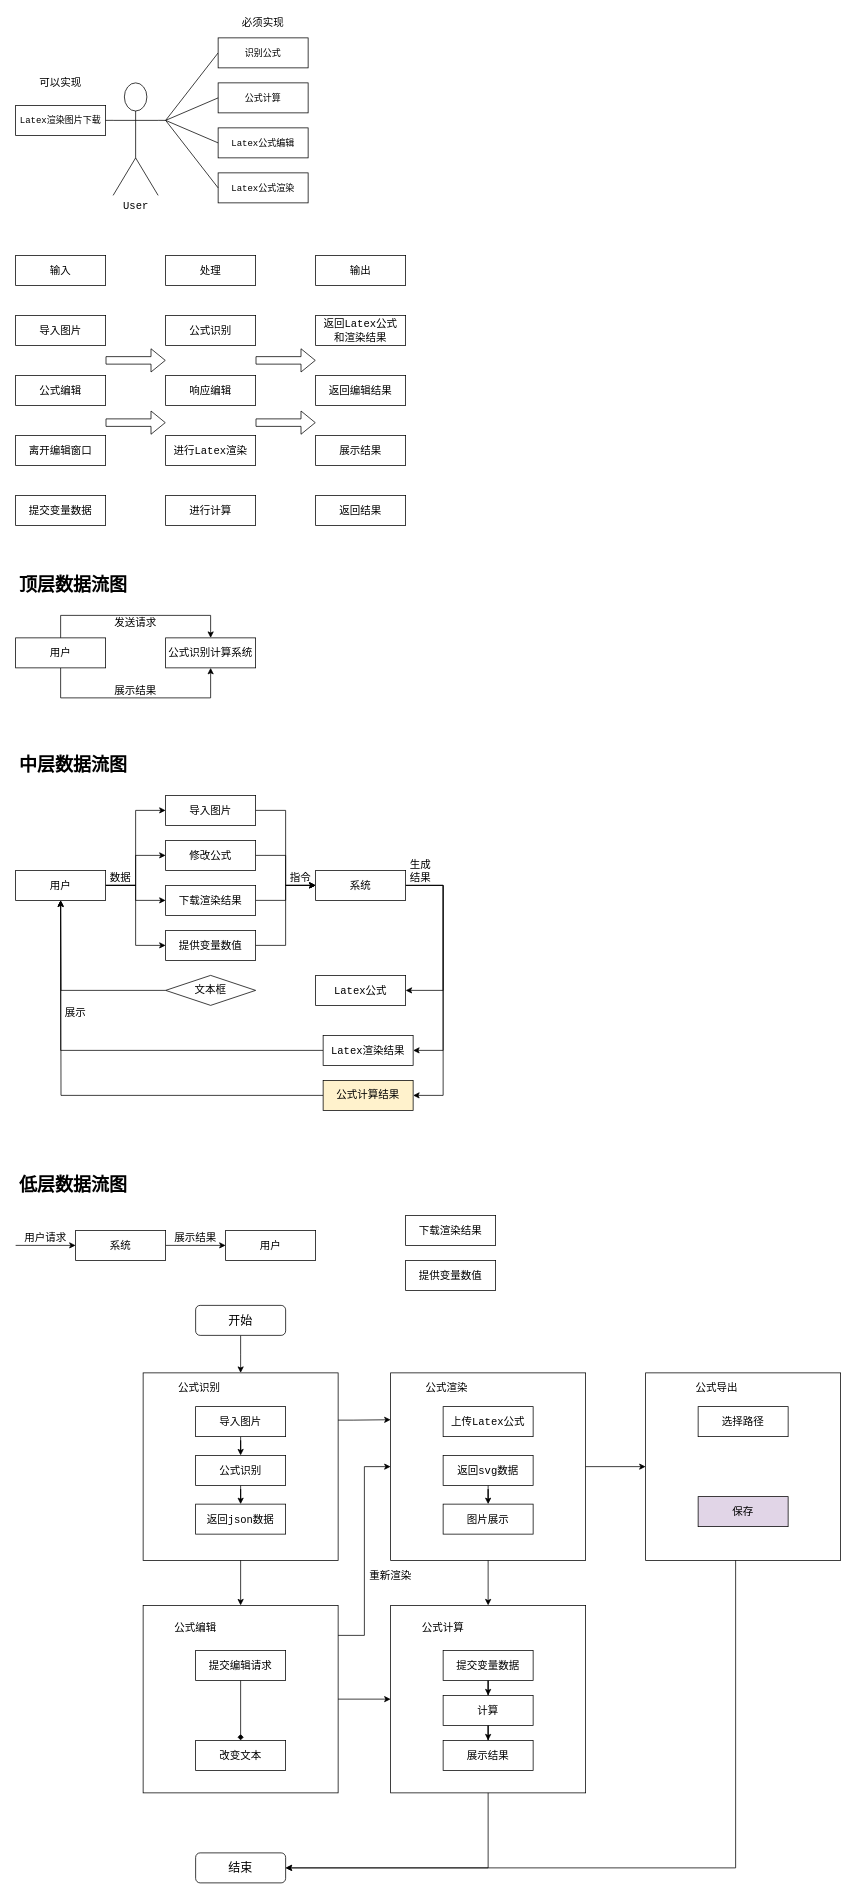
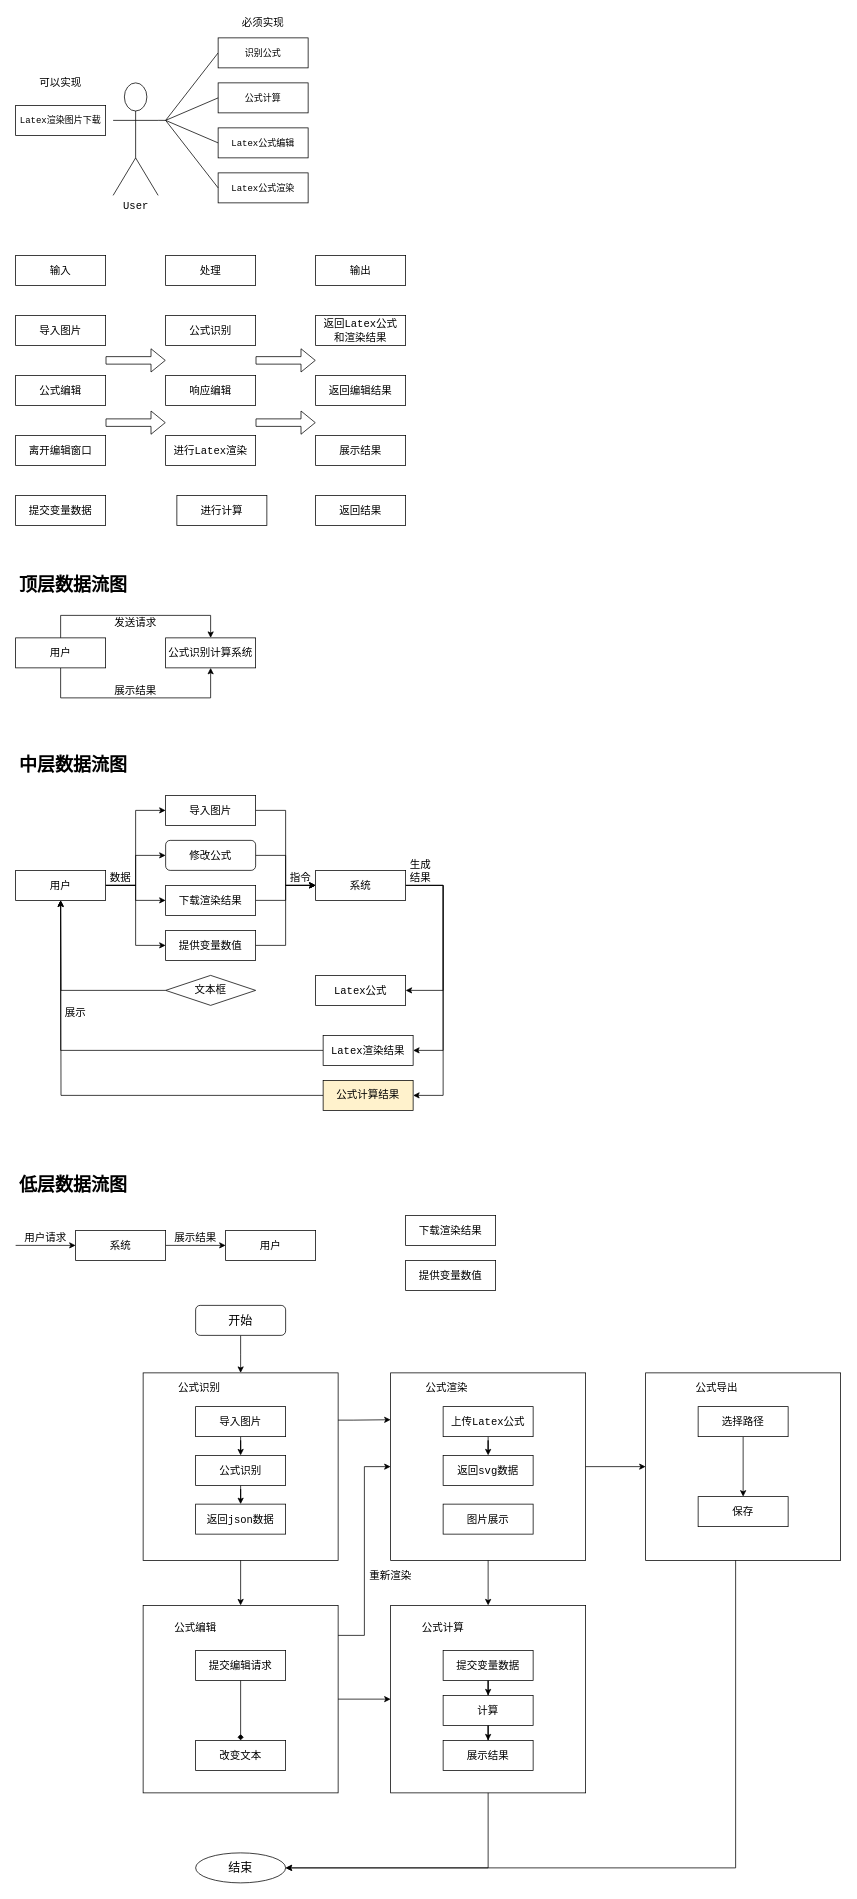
(109, 120) -> none
(210, 510) -> (222, 510)
(210, 855) -> (210, 855)
none -> (488, 1449)
none -> (743, 1490)
(488, 1496) -> none
(743, 1512) -> (743, 1512)
(240, 1868) -> (240, 1868)
